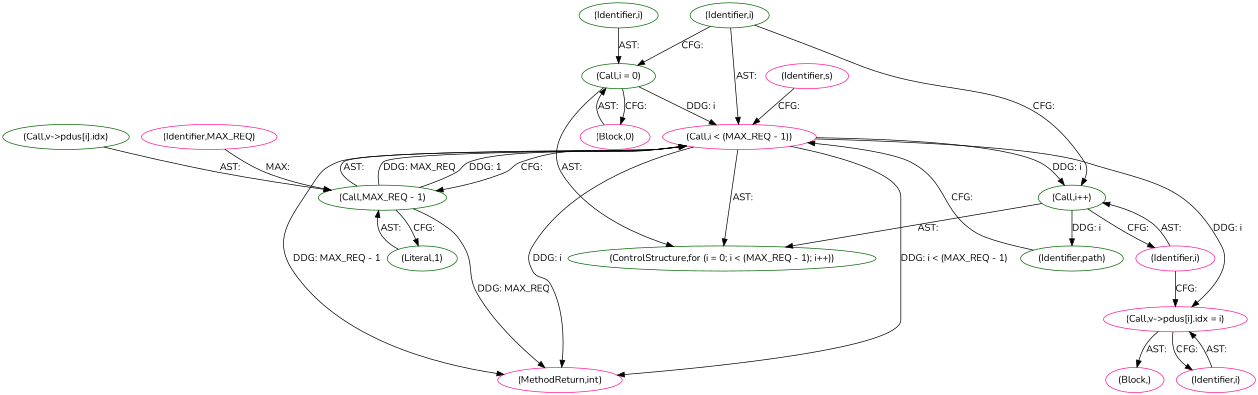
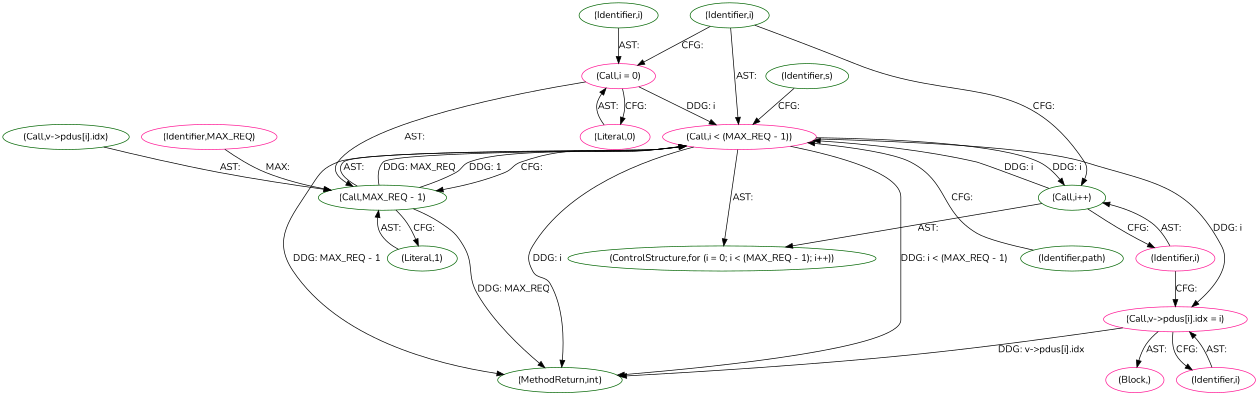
(619, 76) -> (619, 76)
(807, 76) -> (807, 76)
(615, 137) -> (615, 137)
(569, 184) -> (444, 112)
(1072, 225) -> (937, 154)
none -> (875, 358)
(560, 380) -> (560, 380)
